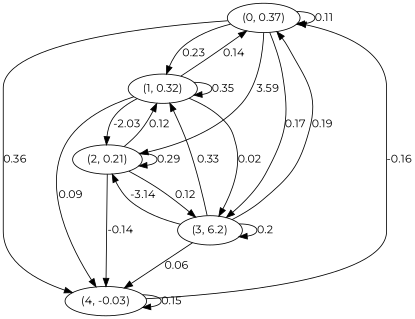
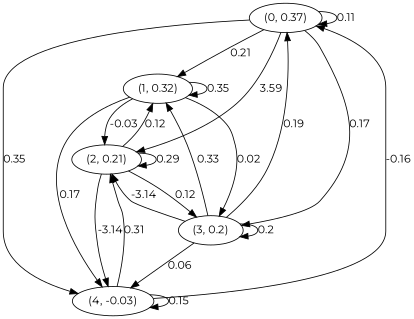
(194, 53) -> (241, 53)
(211, 56) -> none
(127, 124) -> (124, 124)
(15, 160) -> (15, 160)
(71, 195) -> (70, 195)
(120, 230) -> (110, 230)
(210, 230) -> (211, 230)
none -> (124, 234)
